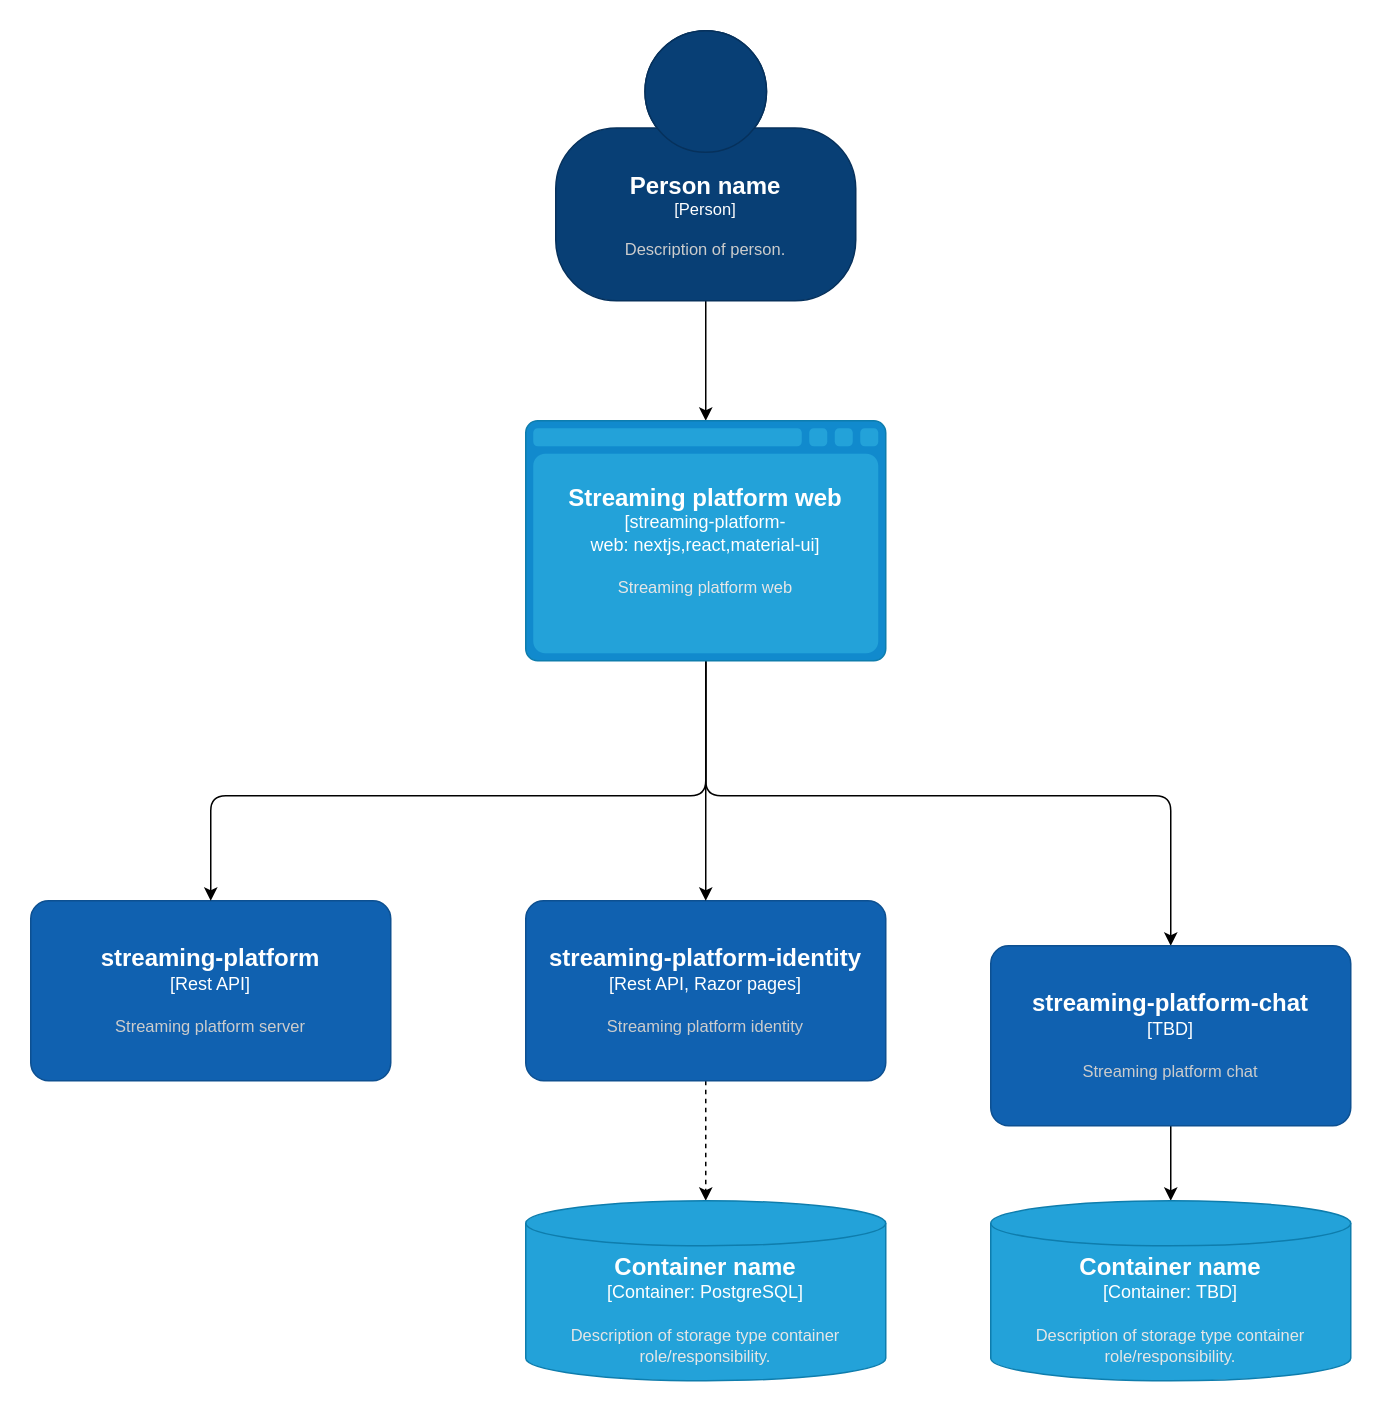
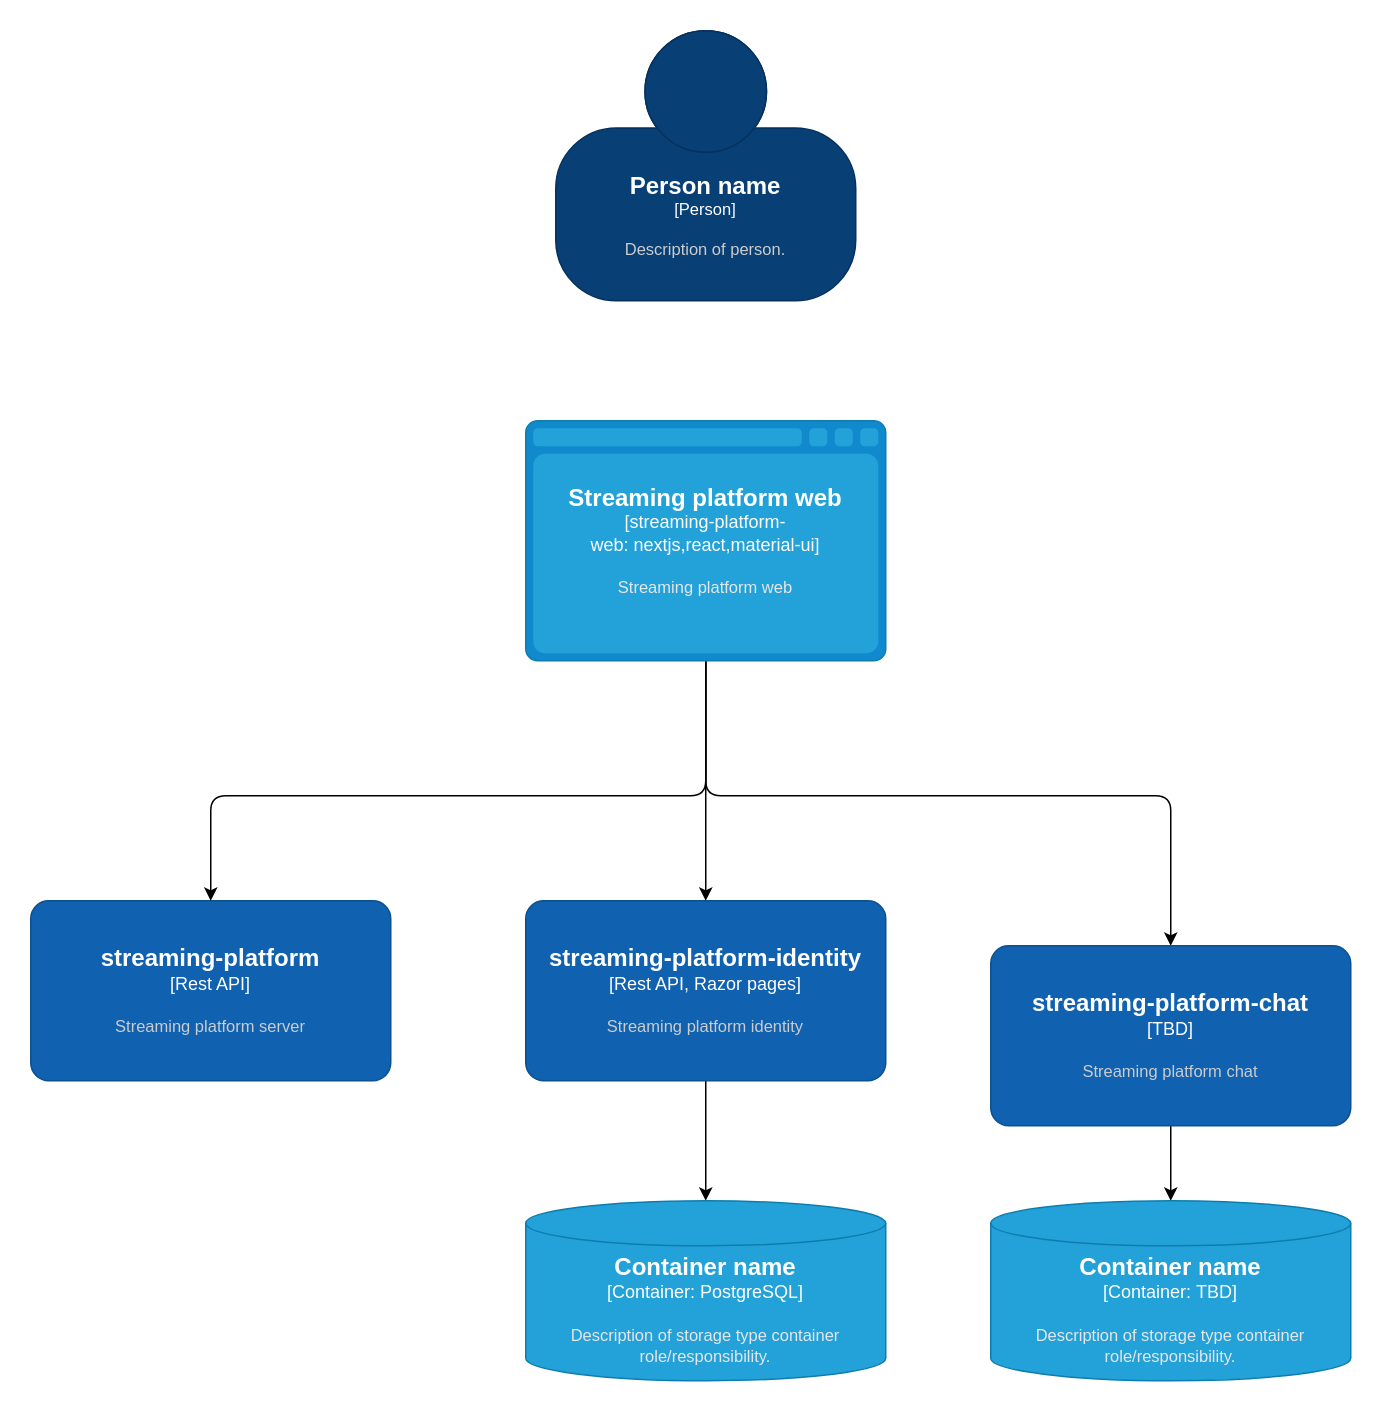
(706, 356) -> none
(706, 1136) -> (706, 1136)
